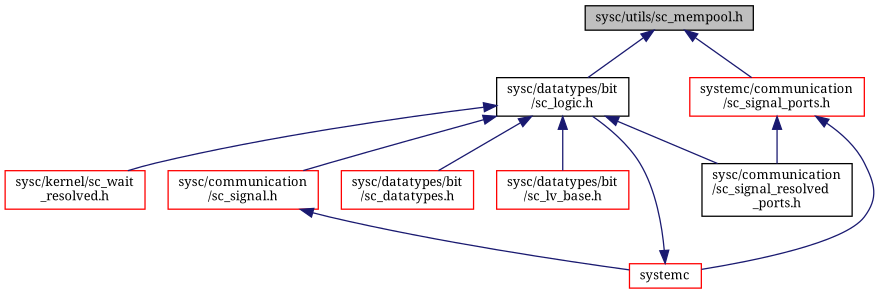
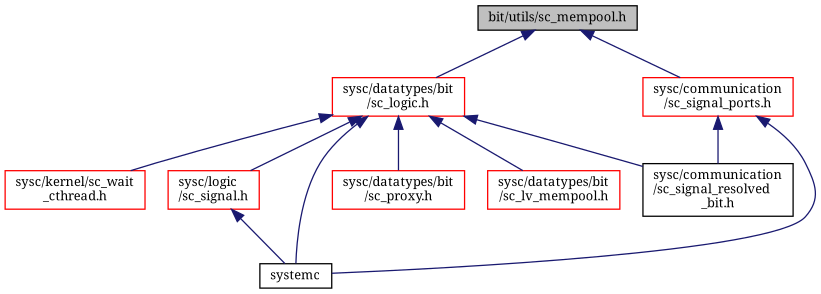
(669, 18) -> (558, 18)
(563, 97) -> (398, 97)
(777, 97) -> (718, 97)
(646, 174) -> (310, 186)
(75, 190) -> (75, 190)
(243, 190) -> (214, 190)
(407, 190) -> (398, 190)
(563, 190) -> (554, 190)
(777, 190) -> (718, 190)
(665, 276) -> (296, 276)
